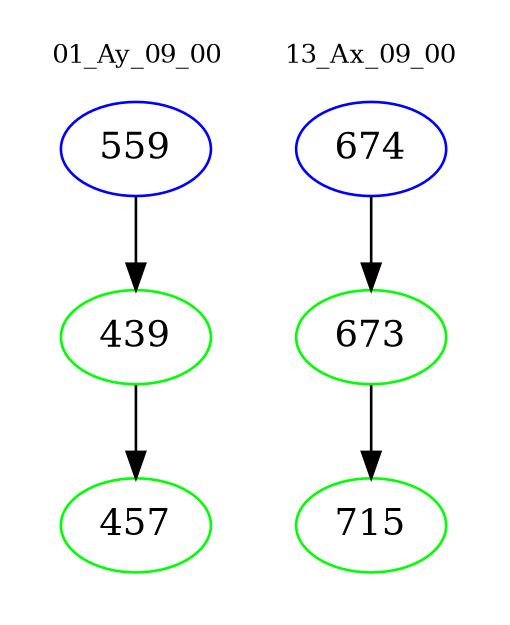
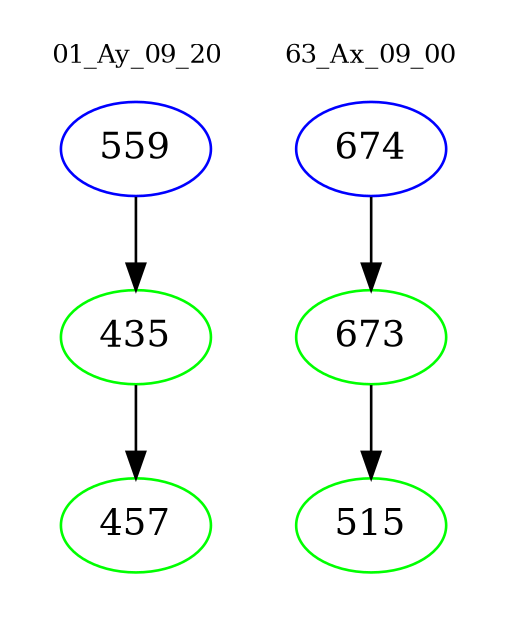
(137, 56) -> (137, 56)
(371, 56) -> (371, 56)
(136, 337) -> (136, 337)
(371, 525) -> (371, 525)
